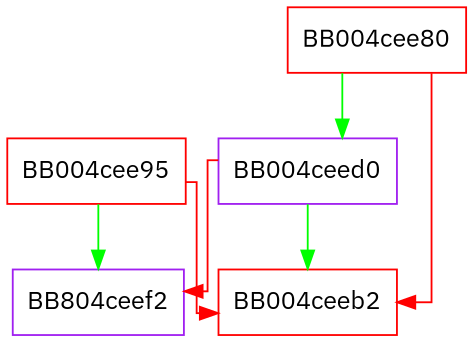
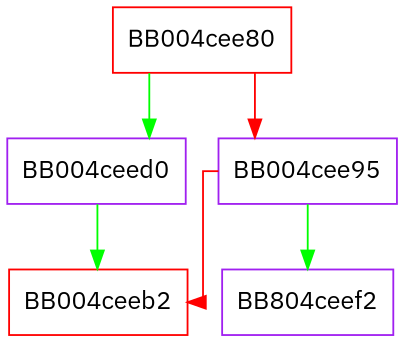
(97, 171) -> (308, 171)
(432, 196) -> (255, 96)
(208, 223) -> none
